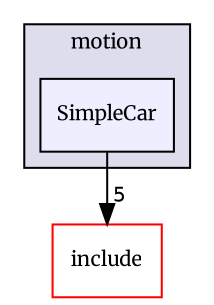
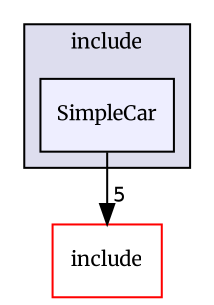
(107, 43) -> (107, 43)
